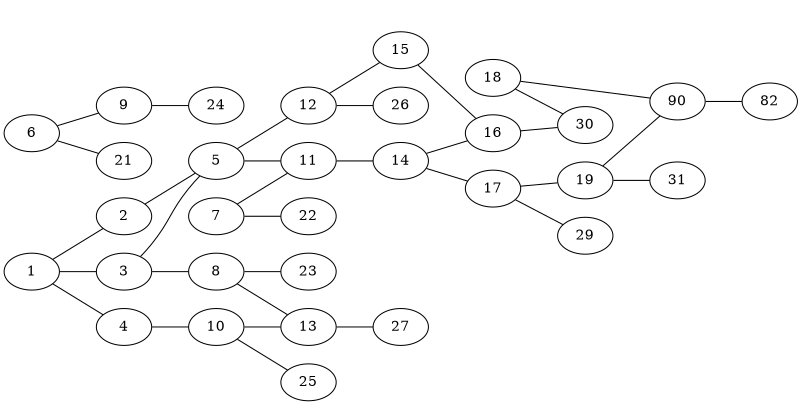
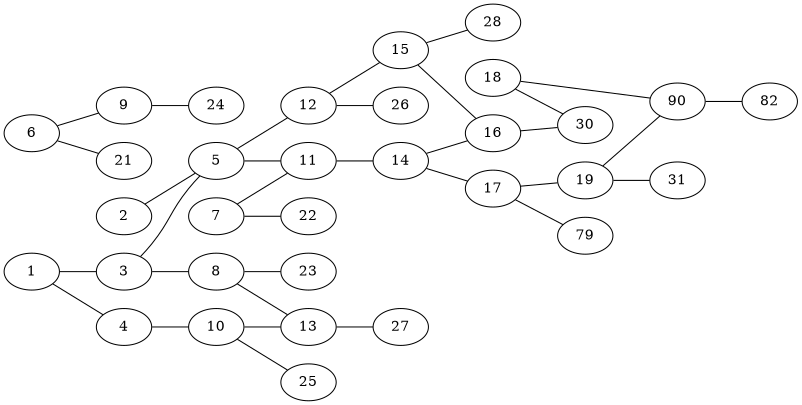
none -> (493, 23)
(585, 236) -> (585, 236)
(78, 244) -> none
